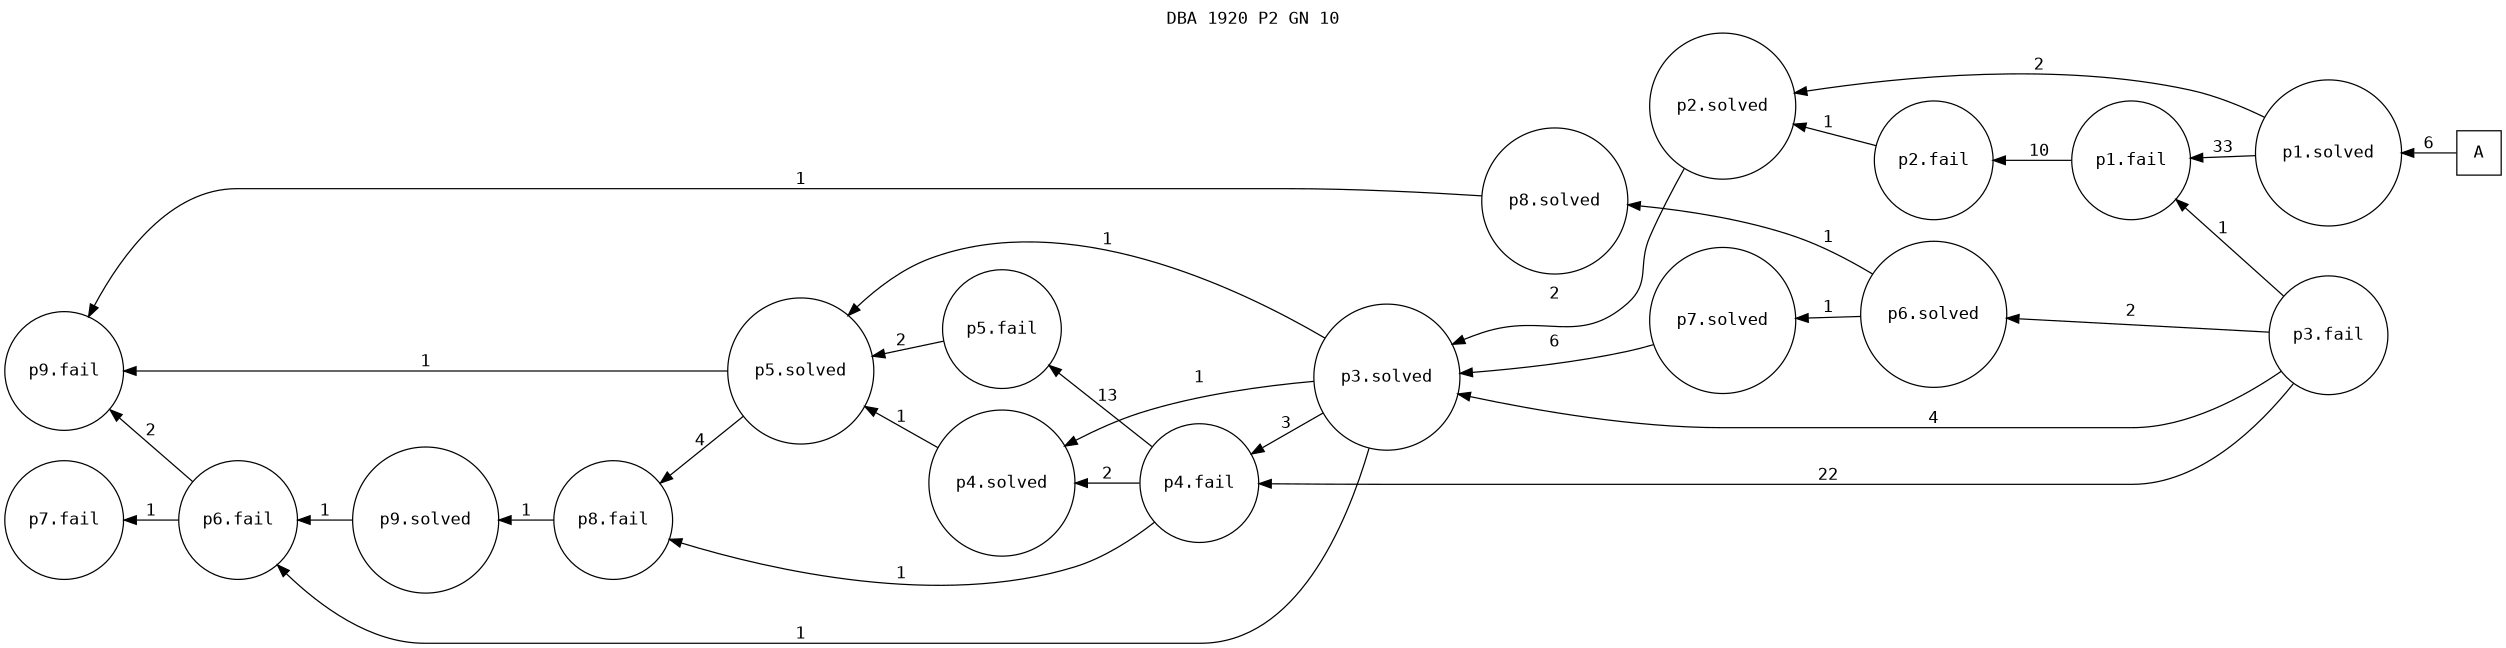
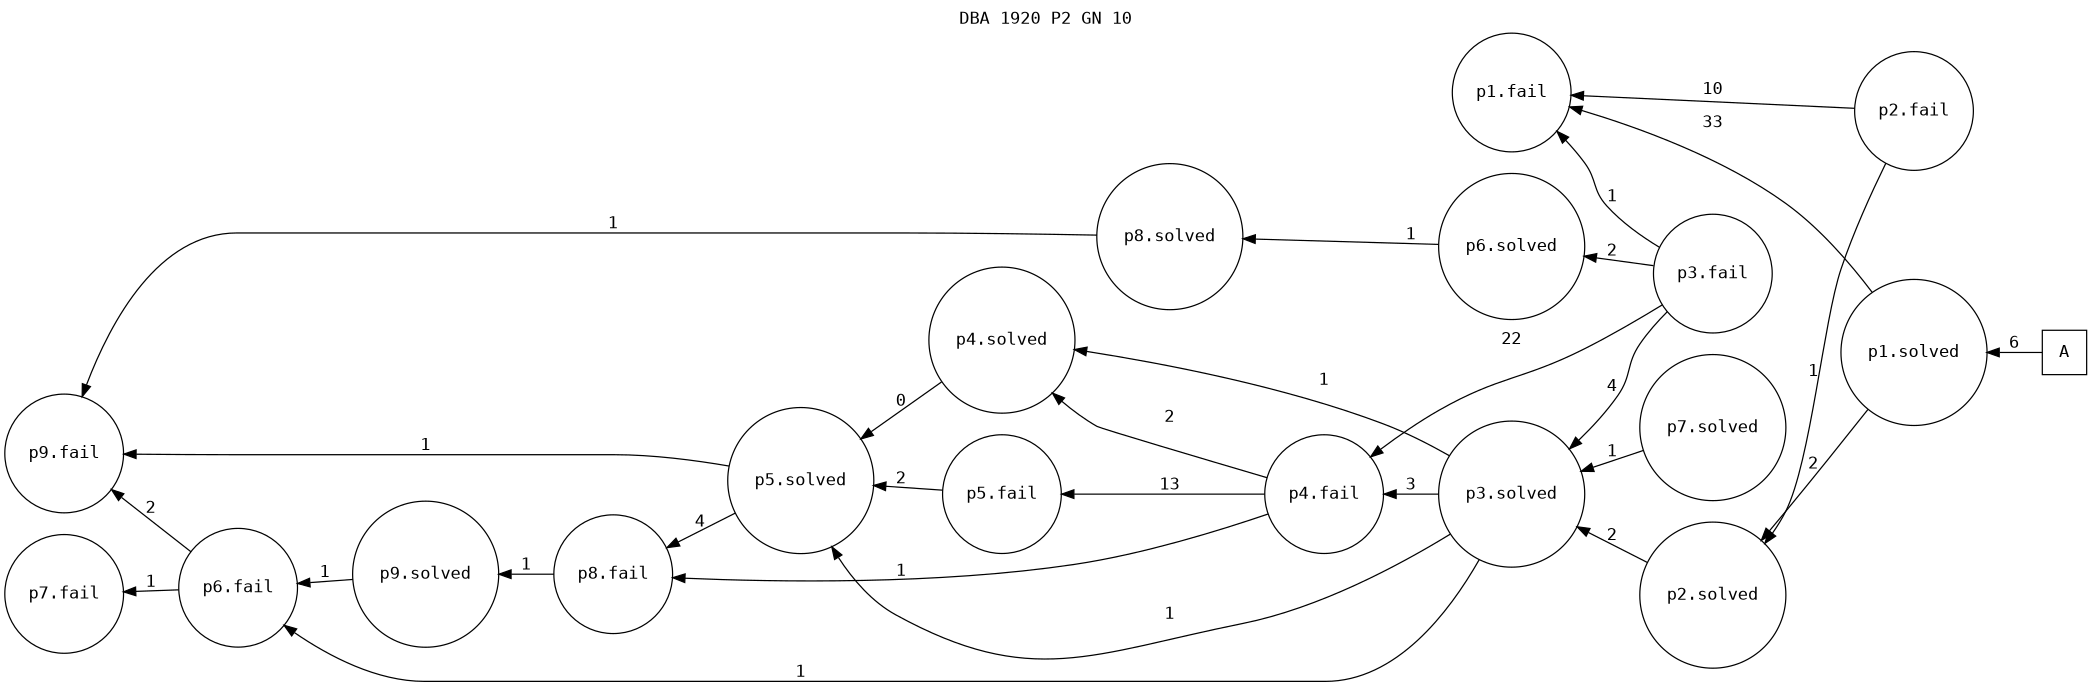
(2038, 160) -> (1719, 102)
(1835, 317) -> none
(1555, 342) -> (1612, 452)
(901, 417) -> (901, 401)
